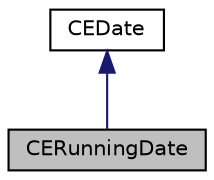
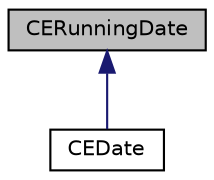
(107, 101) -> (107, 101)
